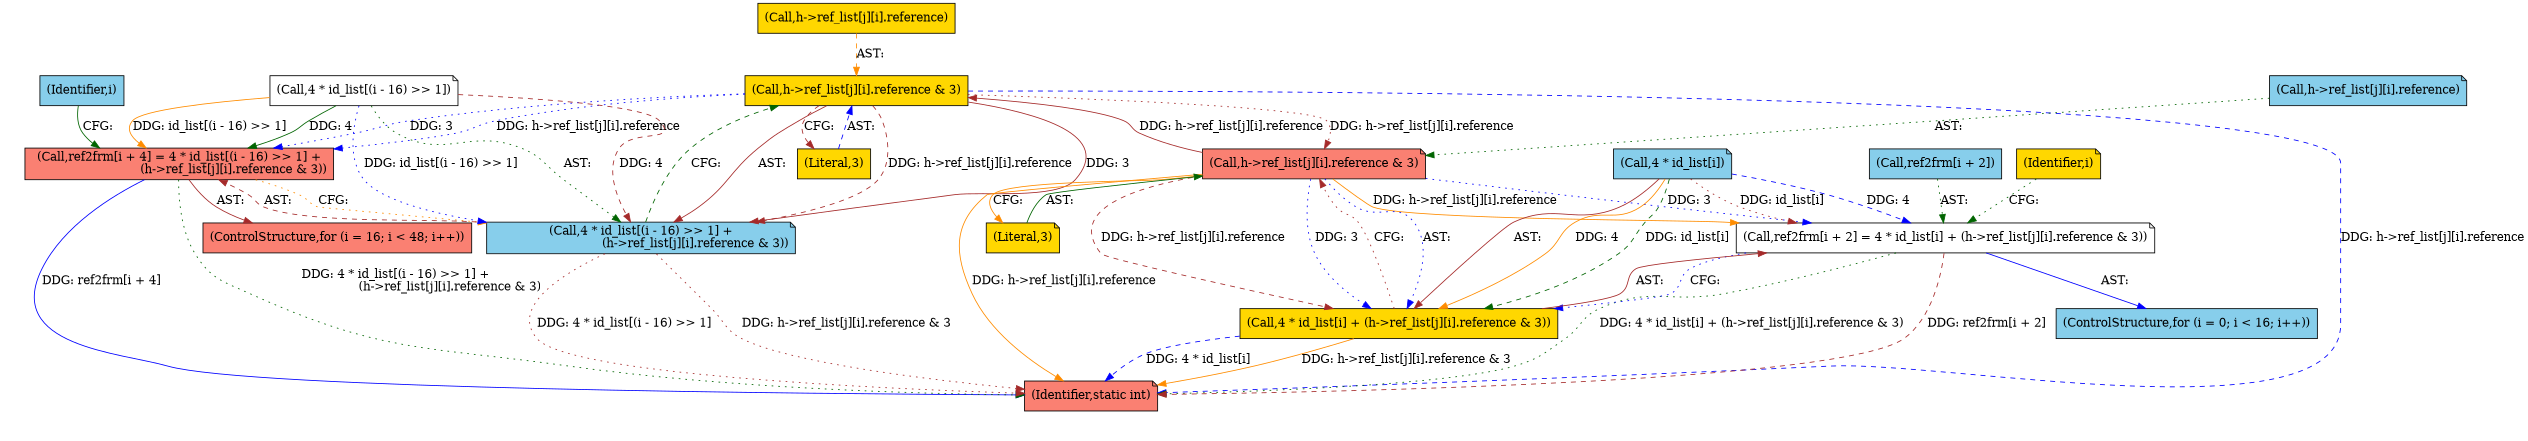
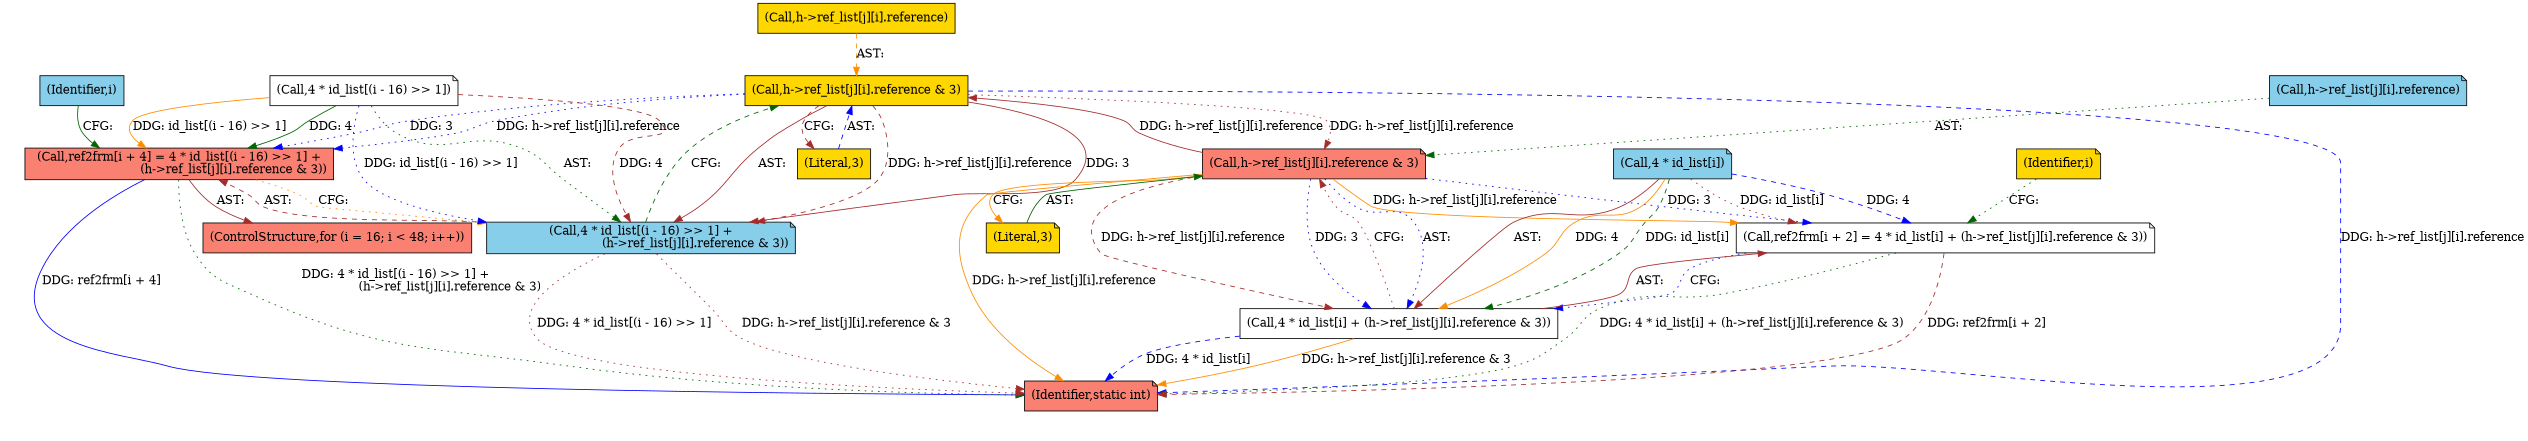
(1936, 164) -> none
(1399, 324) -> (1399, 324)
(2187, 324) -> none
